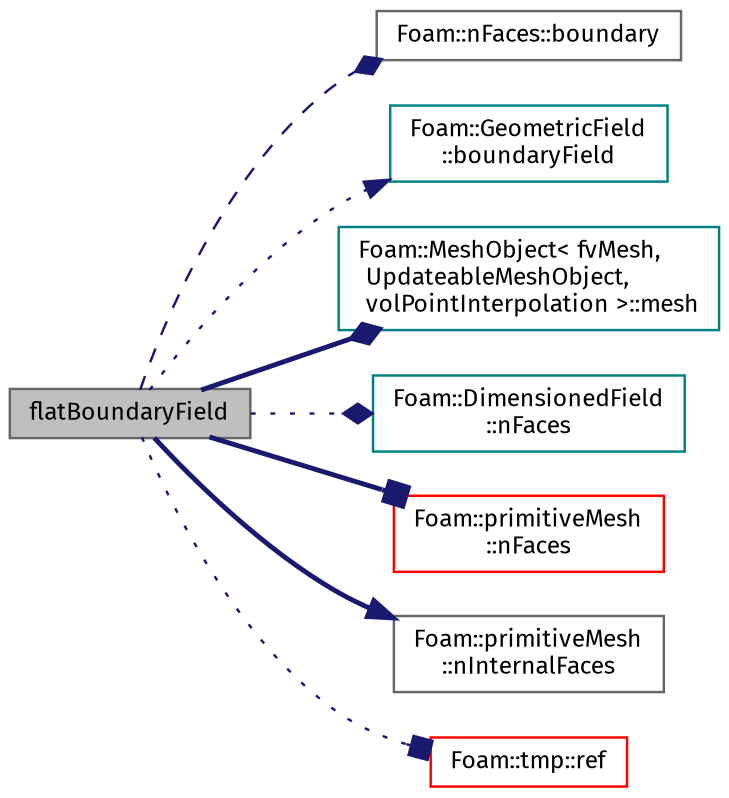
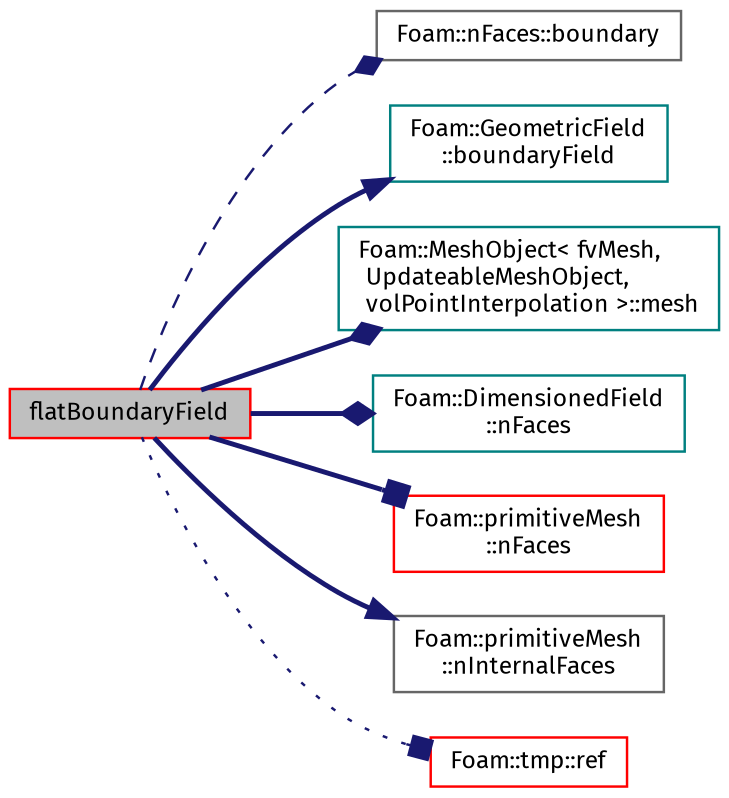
(248, 278) -> (248, 278)
(130, 414) -> (130, 414)
(297, 414) -> (297, 414)
